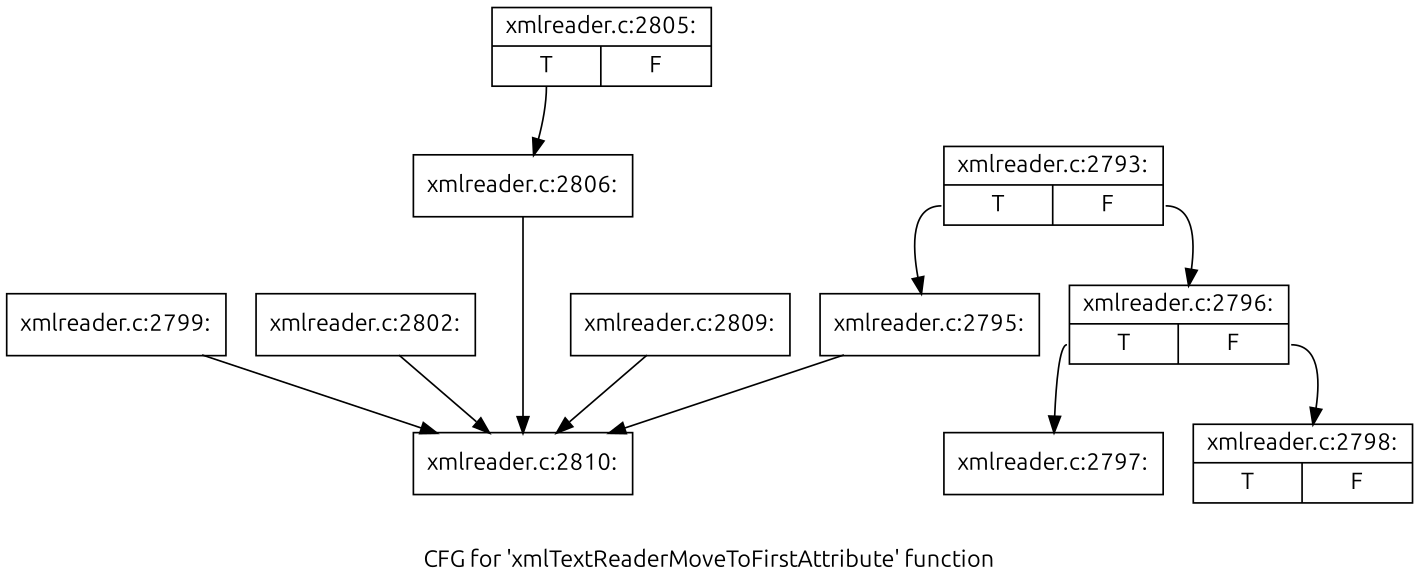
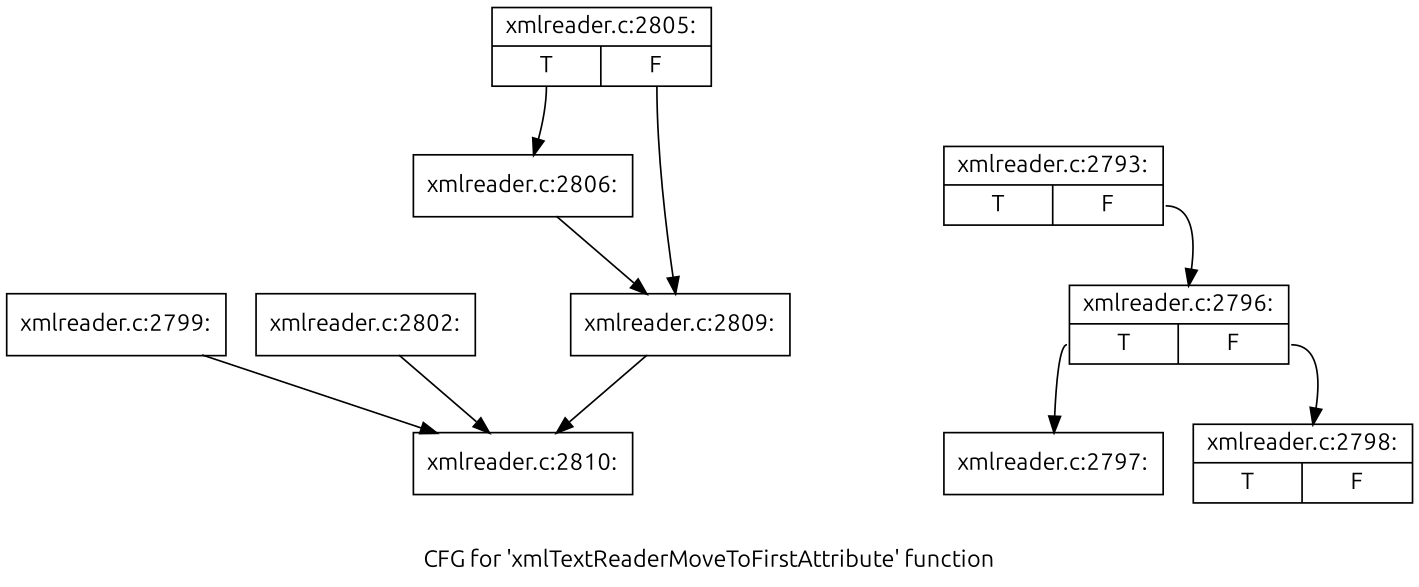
none -> (662, 182)
(523, 316) -> (595, 250)
(930, 325) -> none
